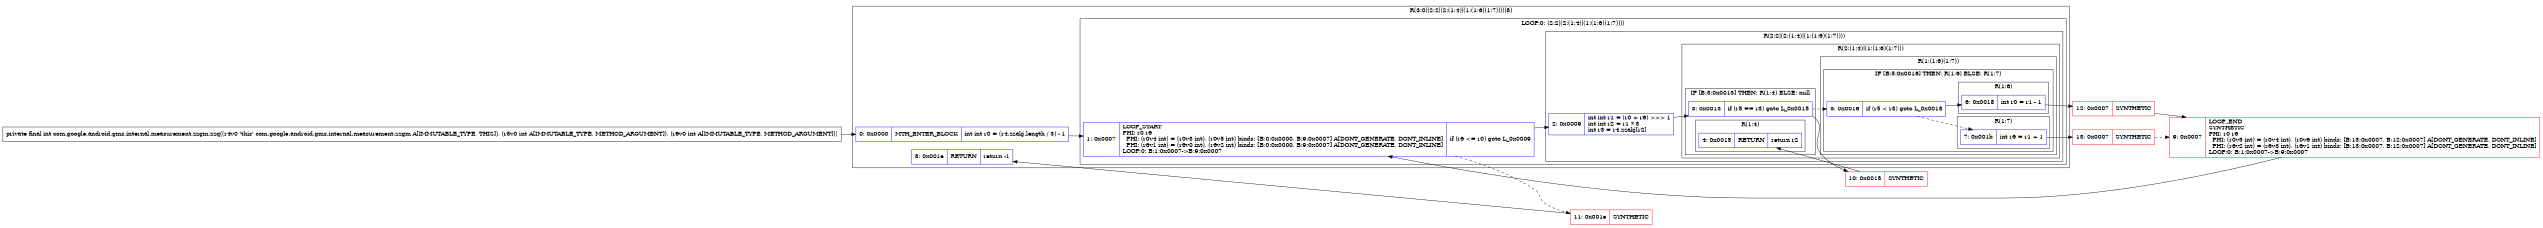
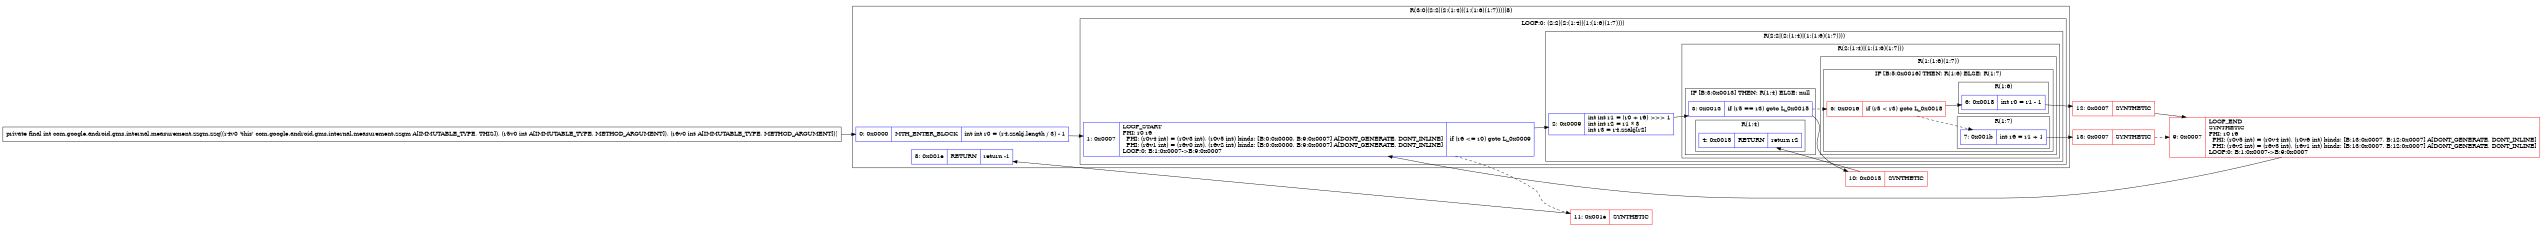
(1886, 109) -> (1886, 109)
